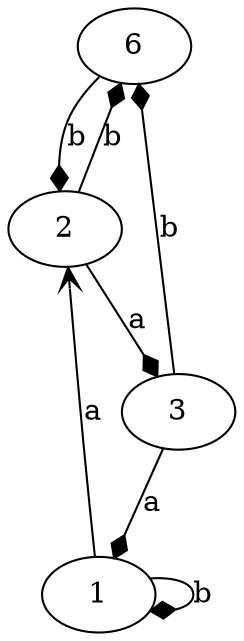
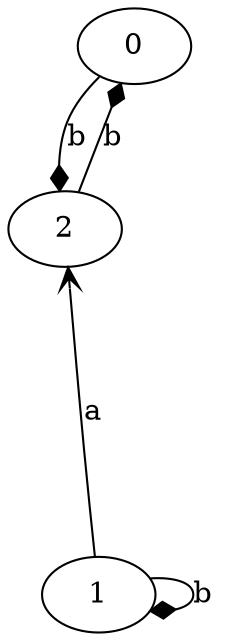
(134, 46) -> (134, 46)
(179, 412) -> none
